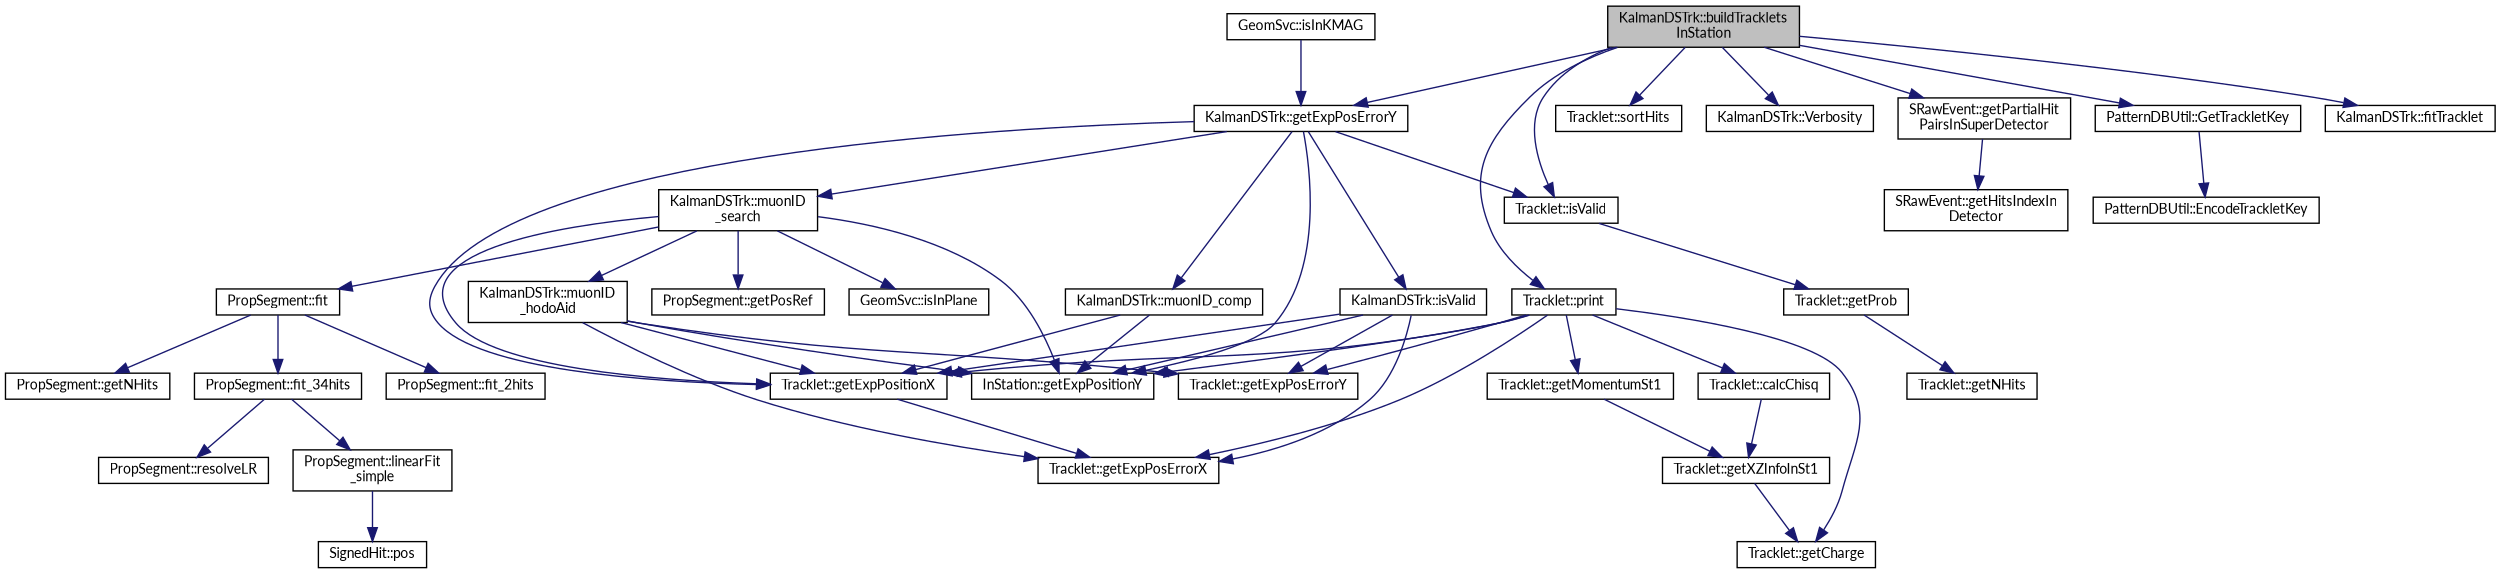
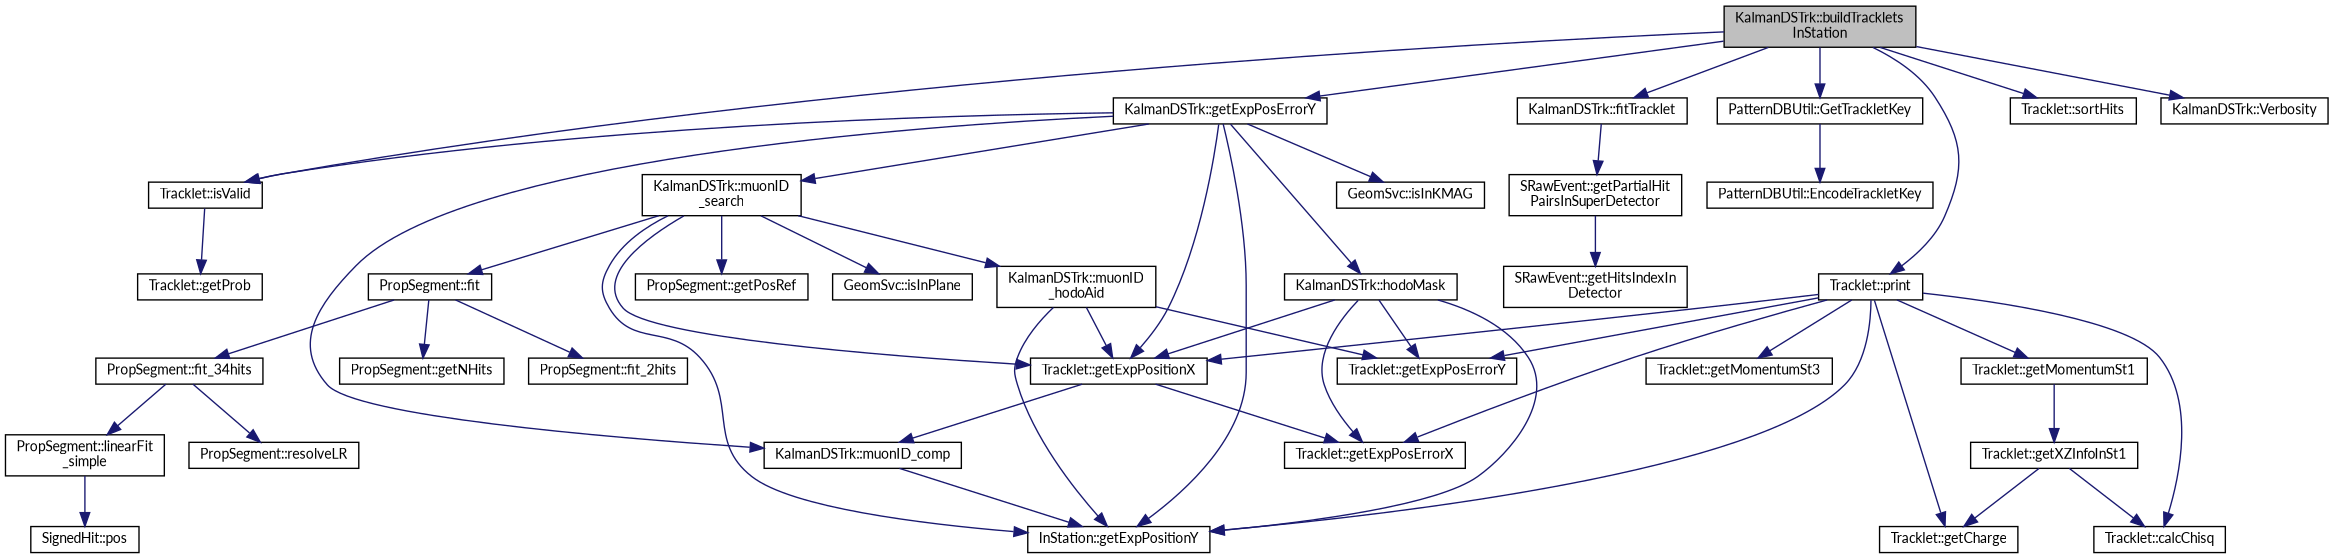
(1301, 66) -> (1309, 150)
(1837, 70) -> (1600, 142)
(1413, 302) -> (1371, 287)
(1018, 342) -> (997, 411)
none -> (1739, 371)
(1972, 386) -> none
(797, 411) -> none
(1756, 422) -> (2101, 493)
